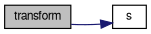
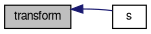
(86, 25) -> (98, 9)
